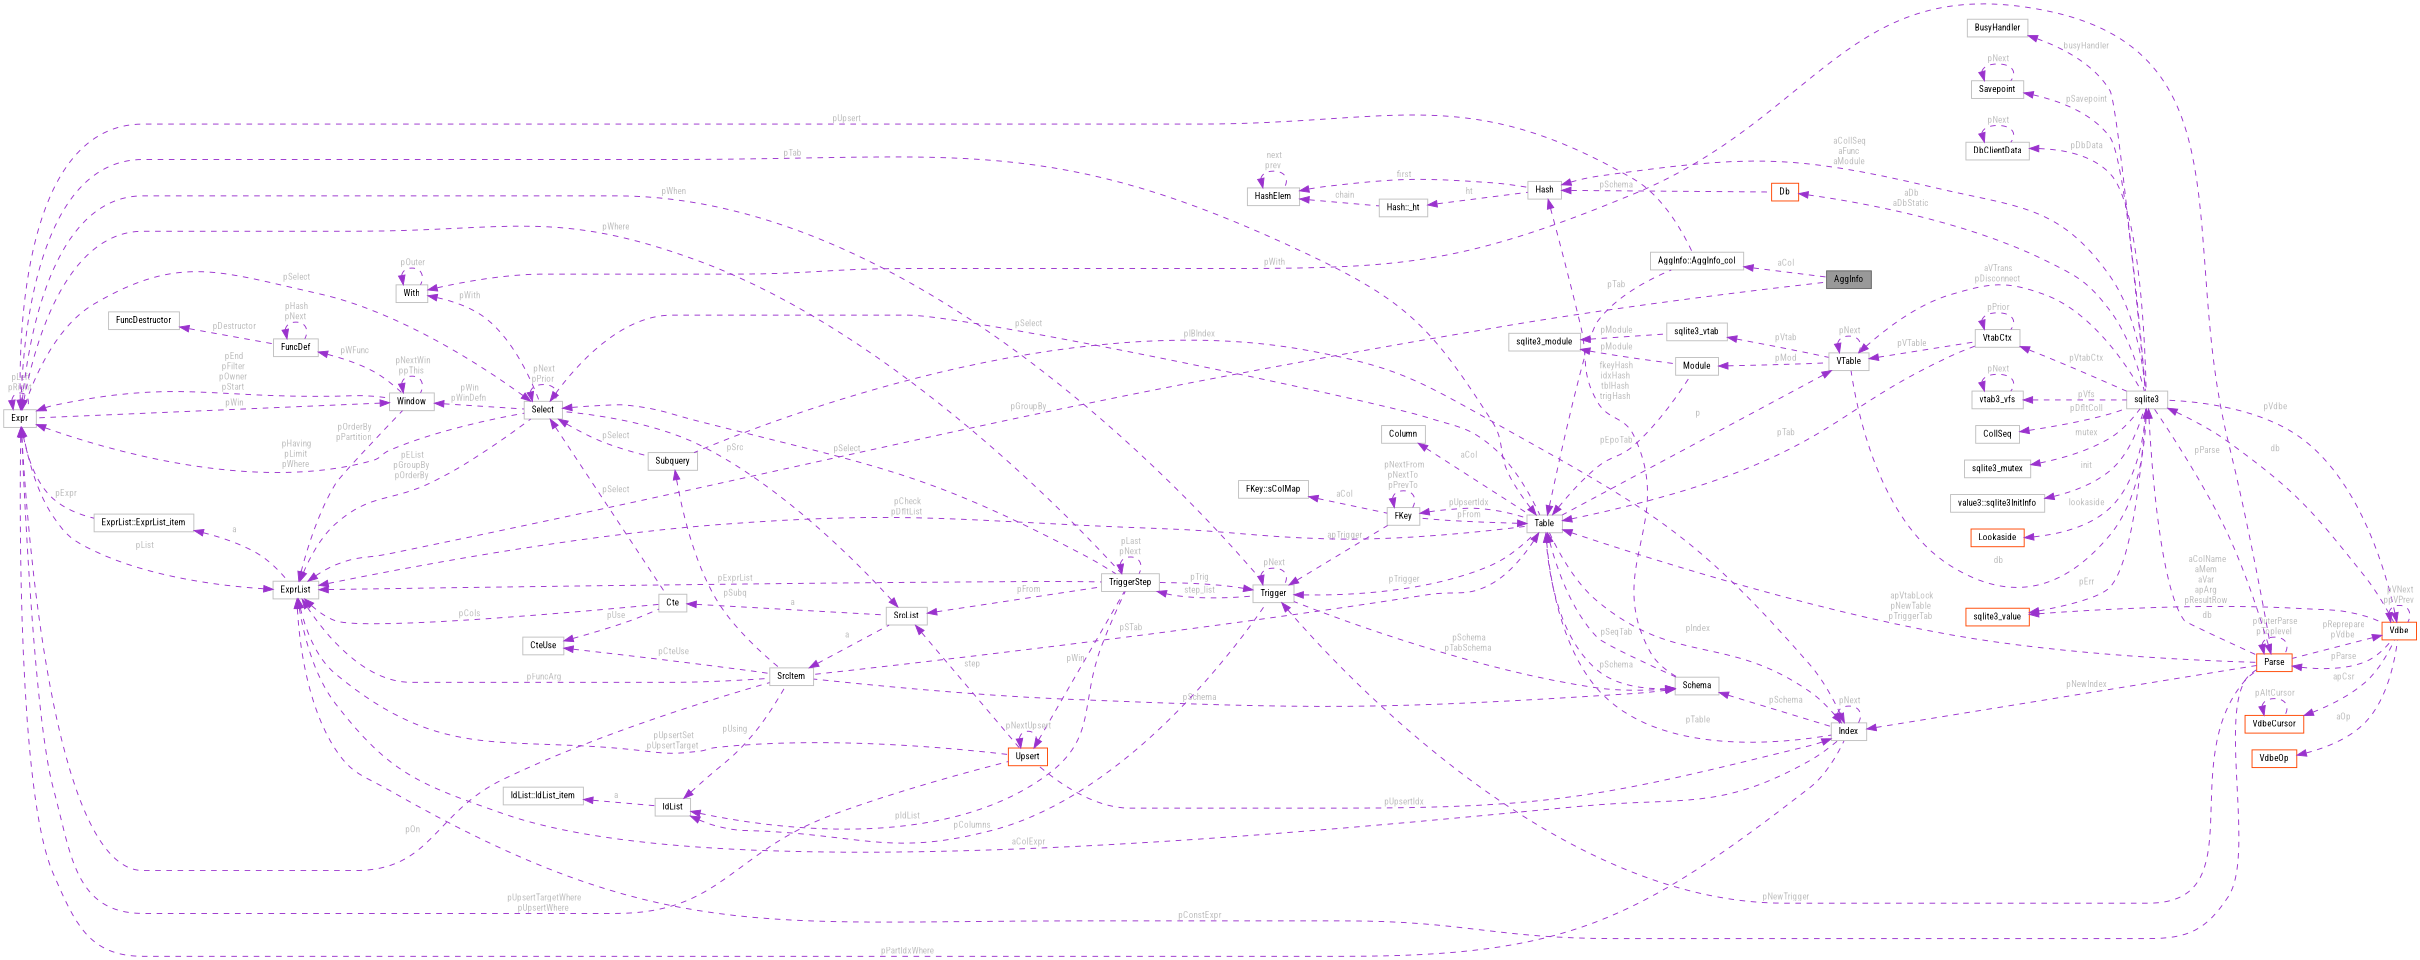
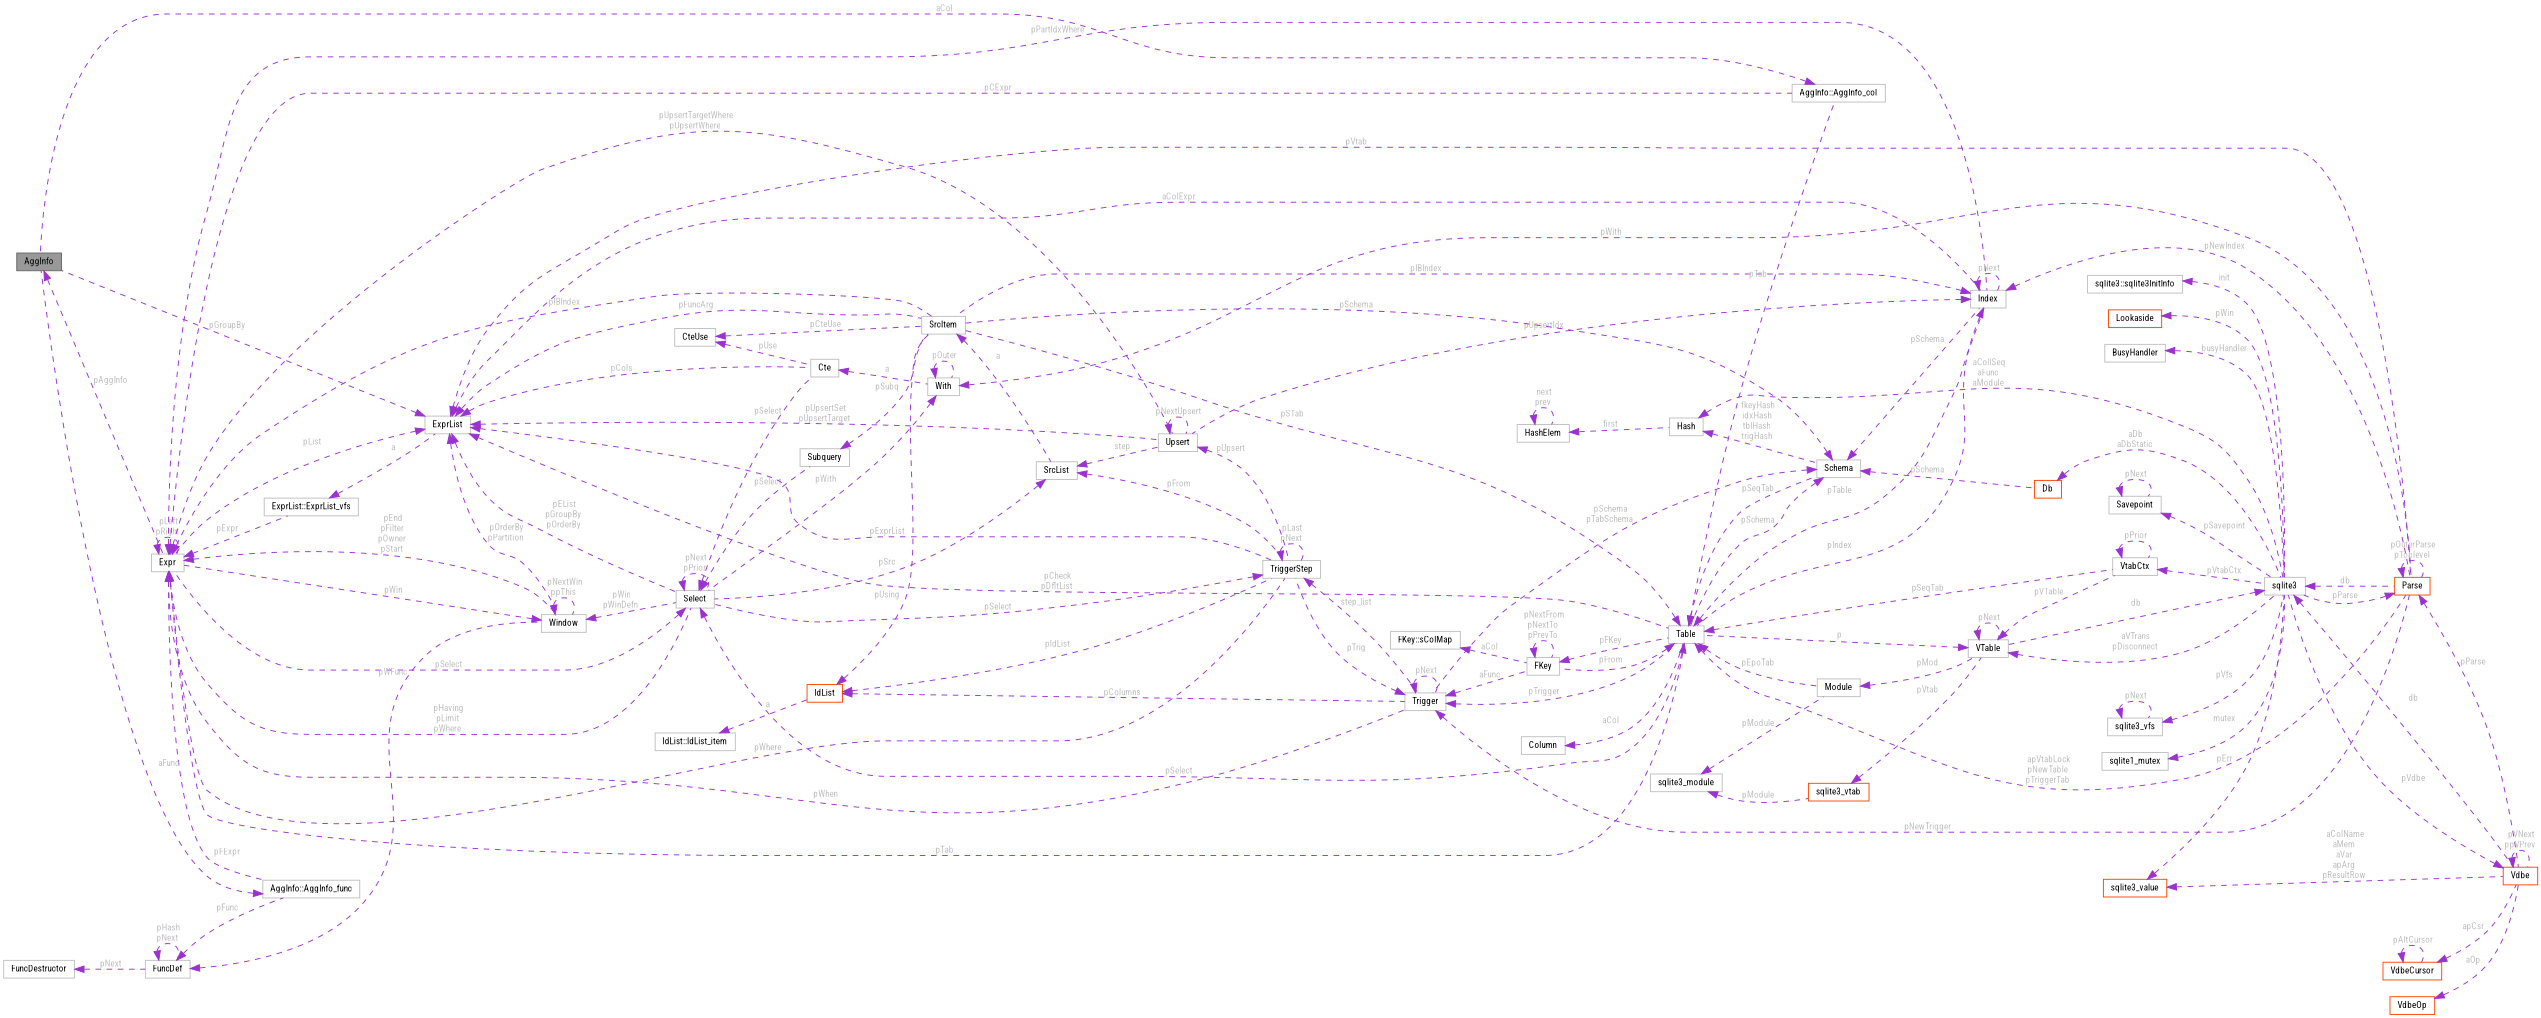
(846, 119) -> (997, 88)
(1998, 151) -> none
(1671, 191) -> (1944, 479)
(1404, 208) -> none
(233, 327) -> (110, 964)
(1697, 332) -> (1839, 792)
(1354, 360) -> (1454, 274)
(1998, 400) -> (2135, 727)
none -> (105, 417)
(1785, 433) -> (1927, 589)
(1998, 434) -> none
(853, 460) -> (984, 614)
(1998, 469) -> (2135, 761)
(1468, 503) -> (1610, 641)
(1998, 503) -> (2135, 284)
(2086, 503) -> (2224, 314)
(144, 523) -> (311, 507)
(1344, 535) -> (1489, 675)
(791, 610) -> (888, 378)
(2332, 648) -> none
(1075, 659) -> (1230, 449)
(1028, 757) -> (1178, 443)
(673, 807) -> (825, 693)
(412, 830) -> (564, 302)
none -> (311, 889)
(1199, 916) -> (1356, 142)
